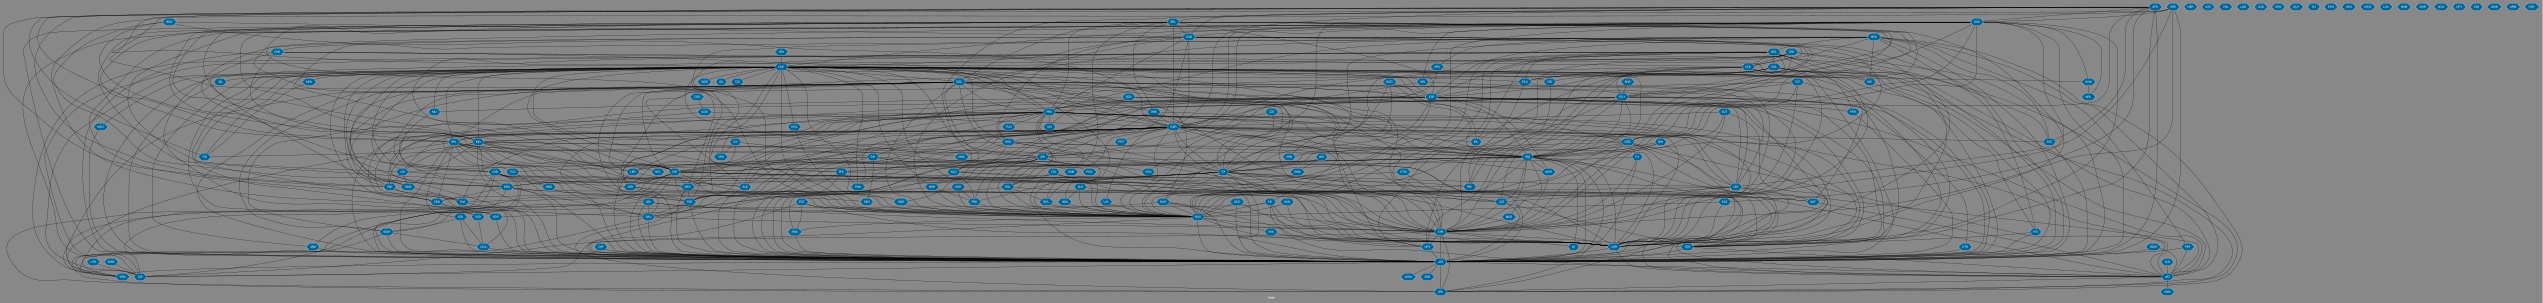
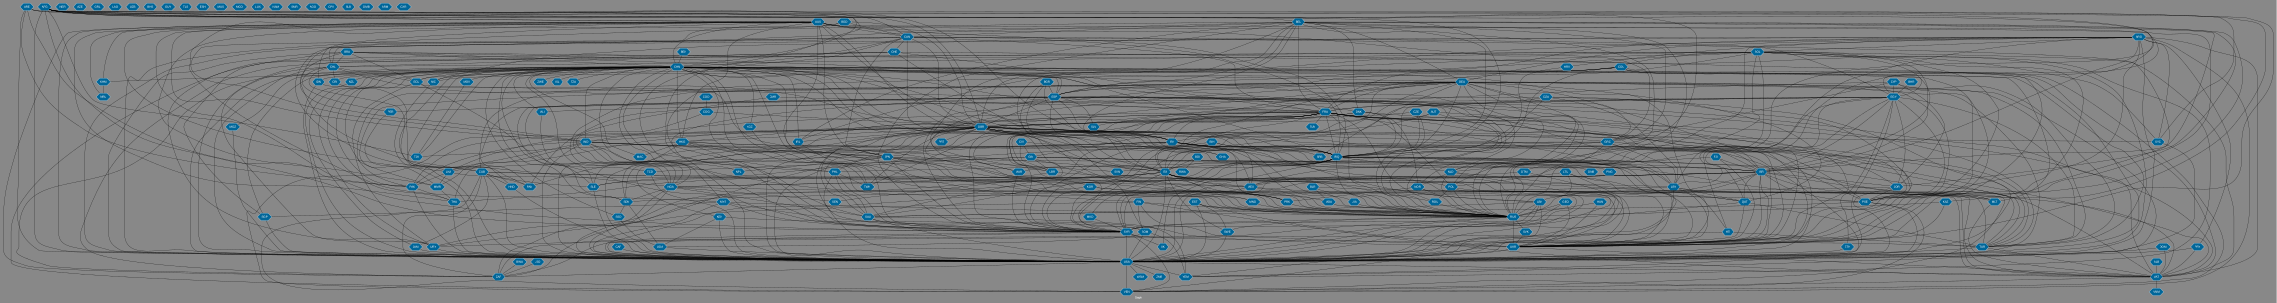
none -> (773, 97)
